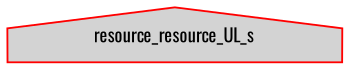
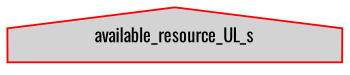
(175, 38) -> (175, 38)
